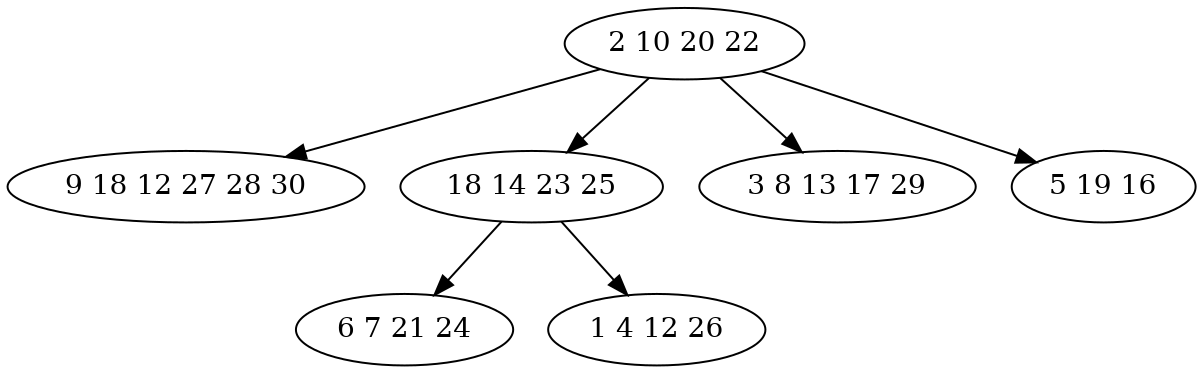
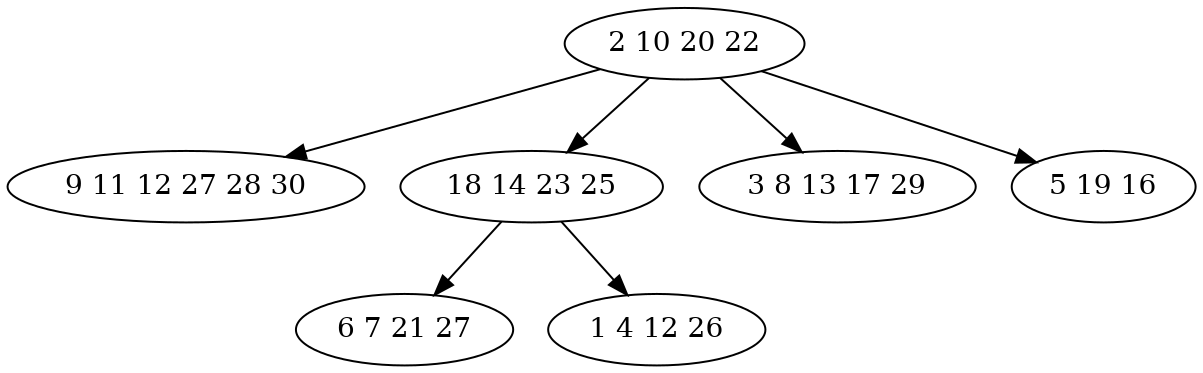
(186, 187) -> (186, 187)
(405, 330) -> (405, 330)
